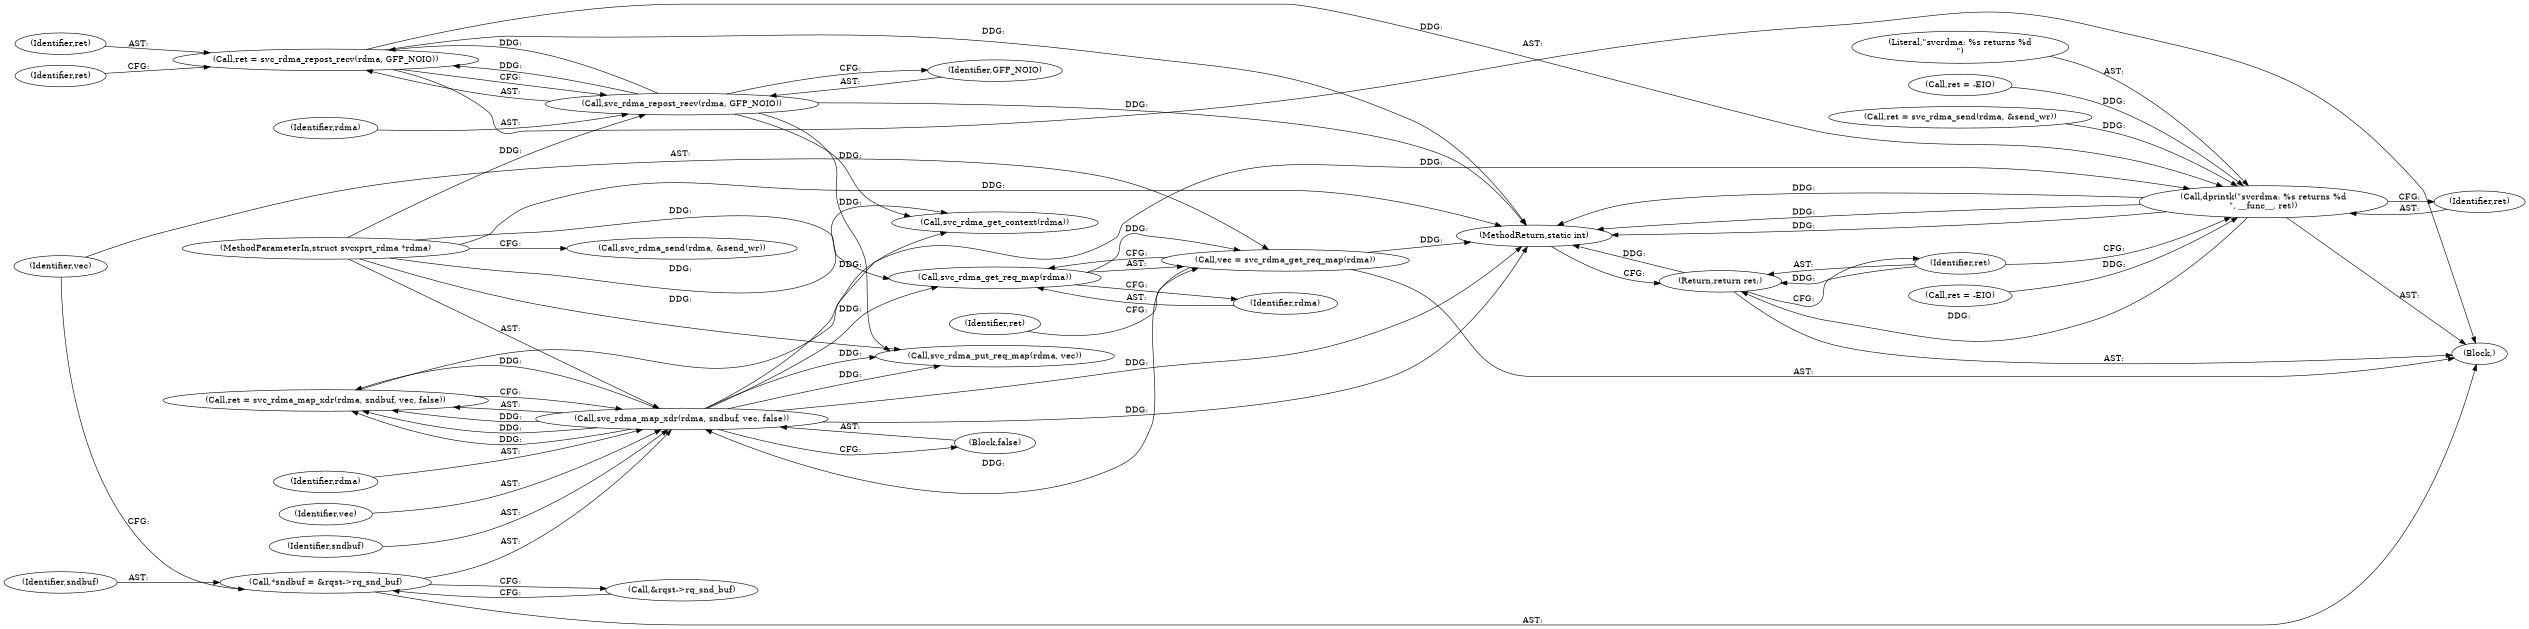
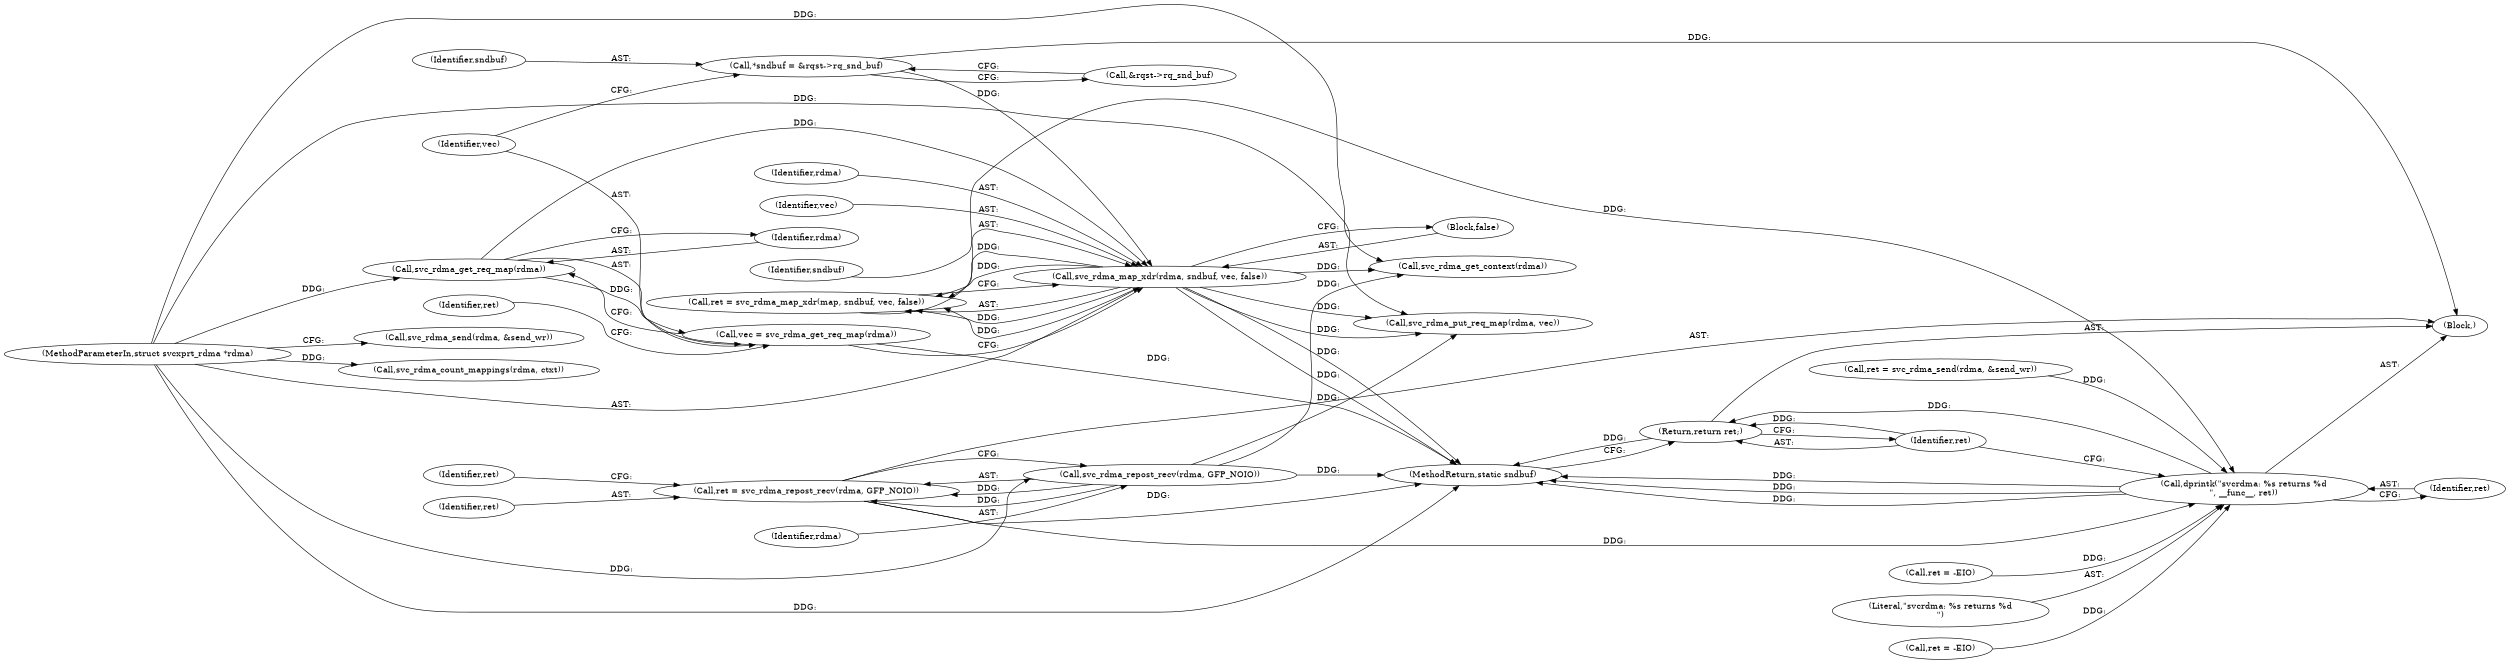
(995, 71) -> none
(1534, 236) -> (1473, 475)
(821, 350) -> (812, 128)
none -> (469, 370)
(1882, 377) -> none
(326, 400) -> (806, 303)
(995, 464) -> (990, 345)
(512, 541) -> (990, 94)
(1534, 620) -> (1701, 38)
